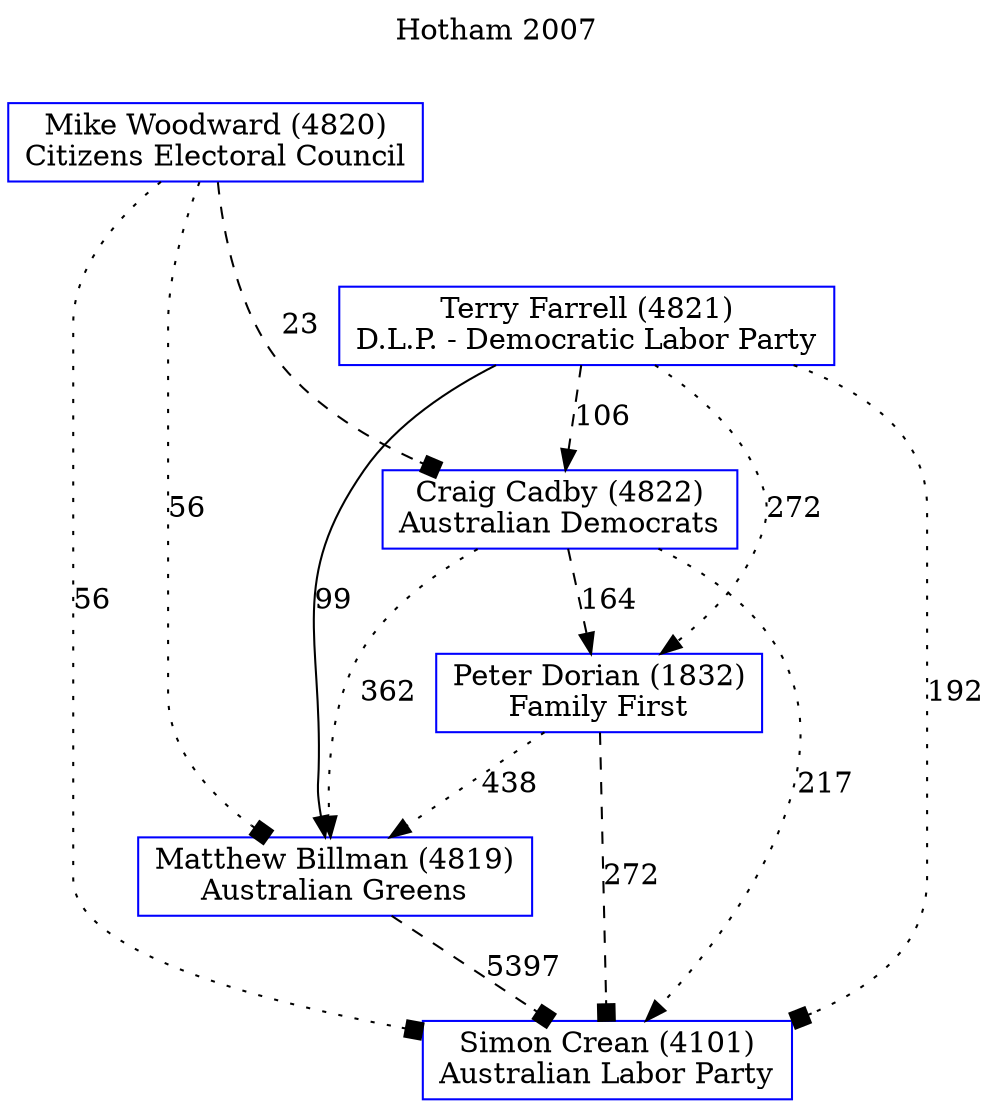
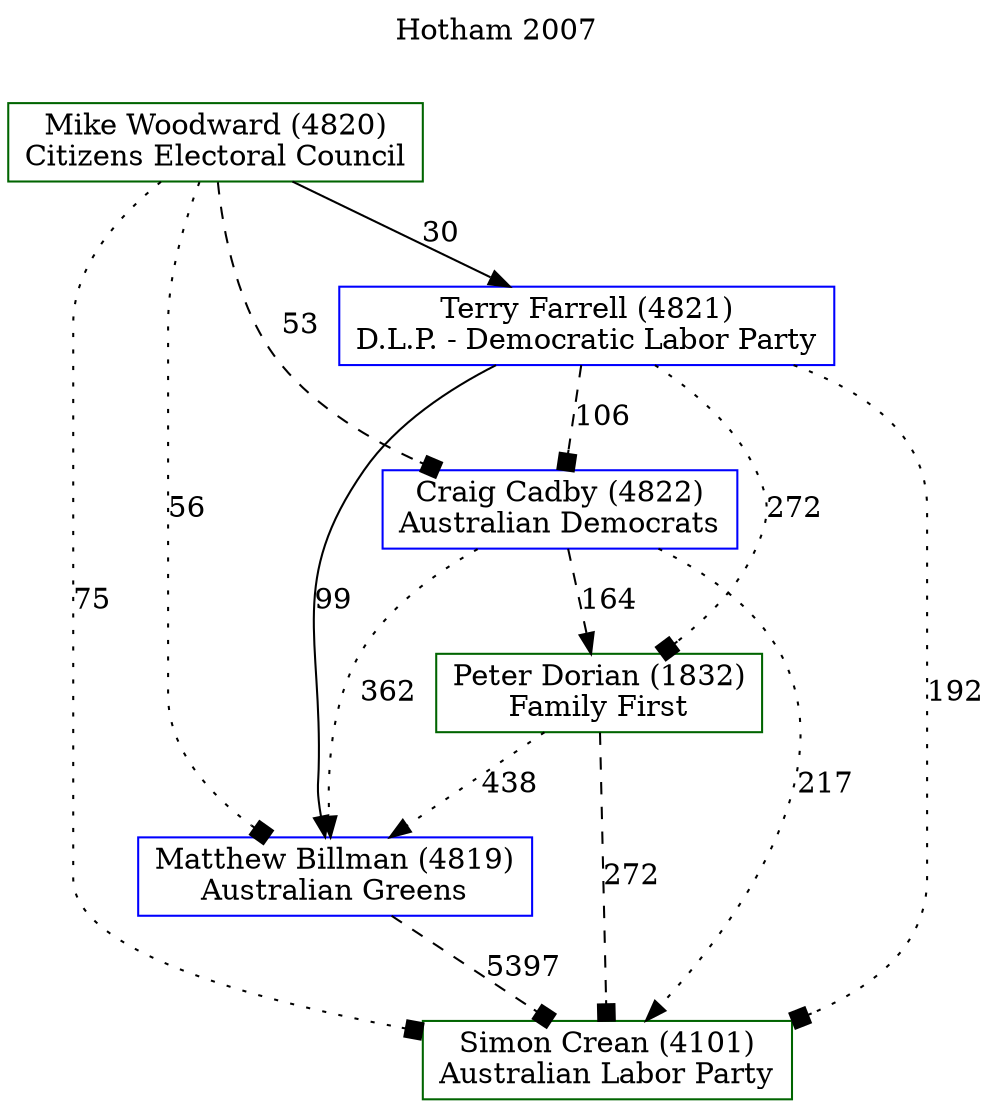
(216, 142) -> (216, 142)
none -> (392, 229)
(301, 326) -> (301, 326)
(575, 407) -> (575, 407)
(765, 497) -> (765, 497)
(93, 601) -> (93, 601)
(599, 693) -> (599, 693)
(607, 1060) -> (607, 1060)
